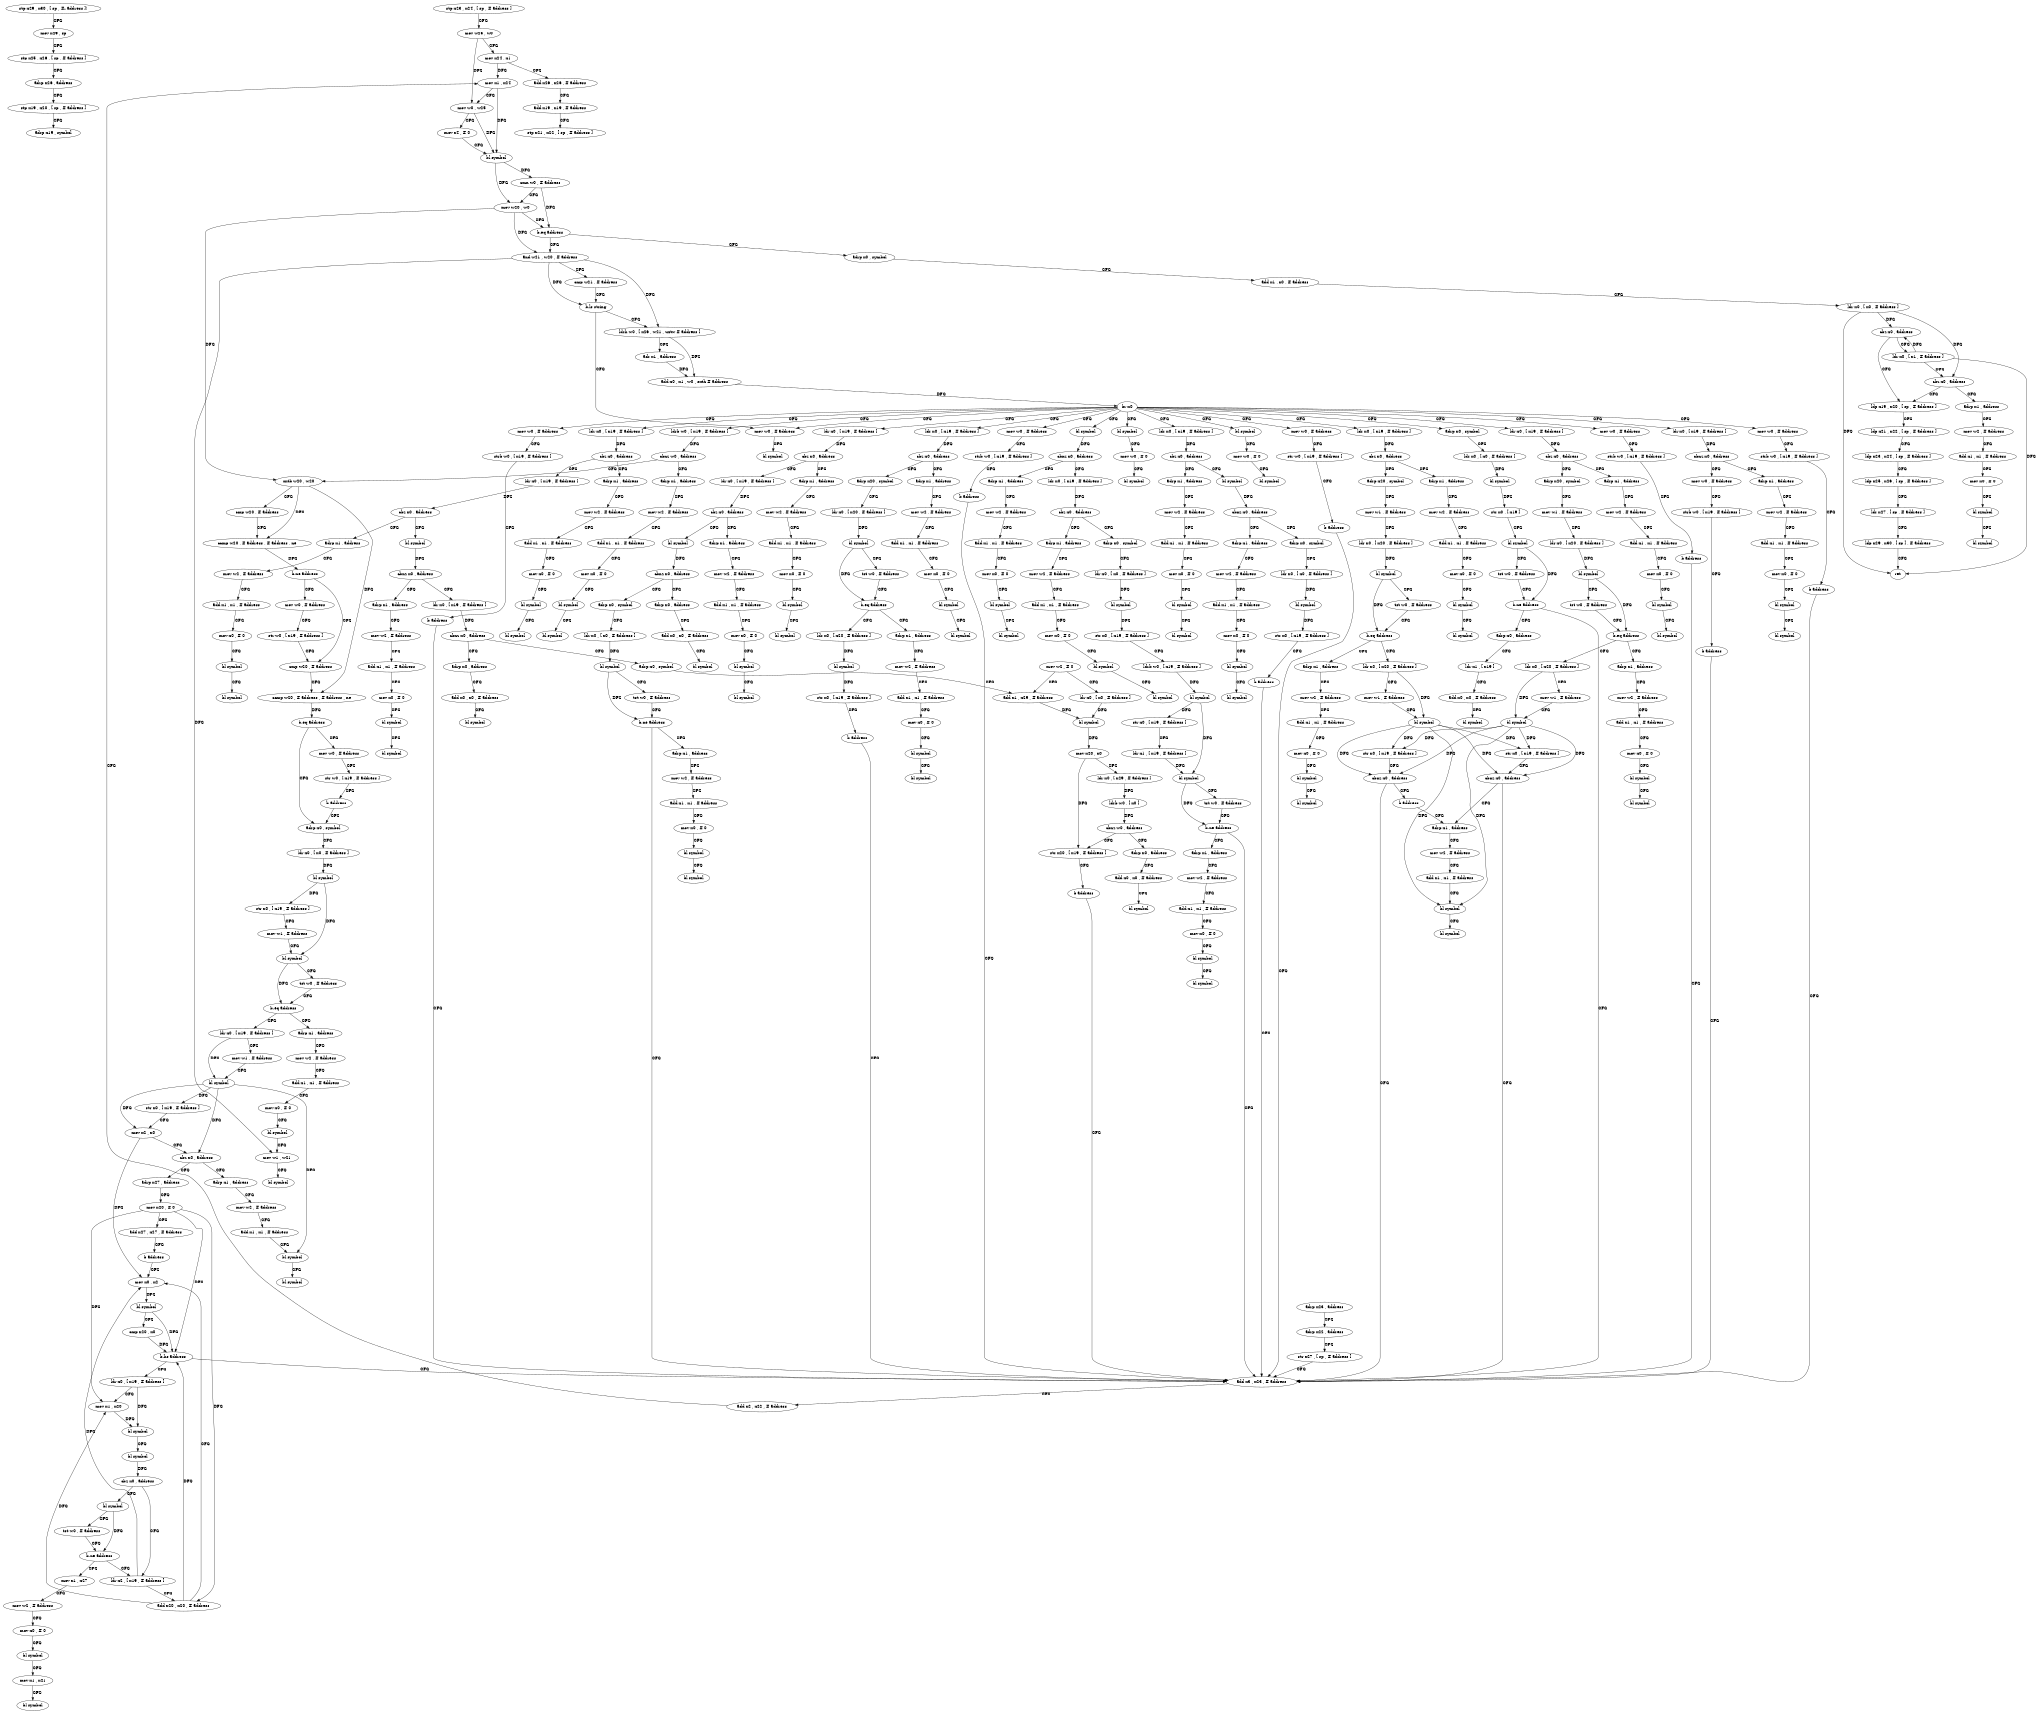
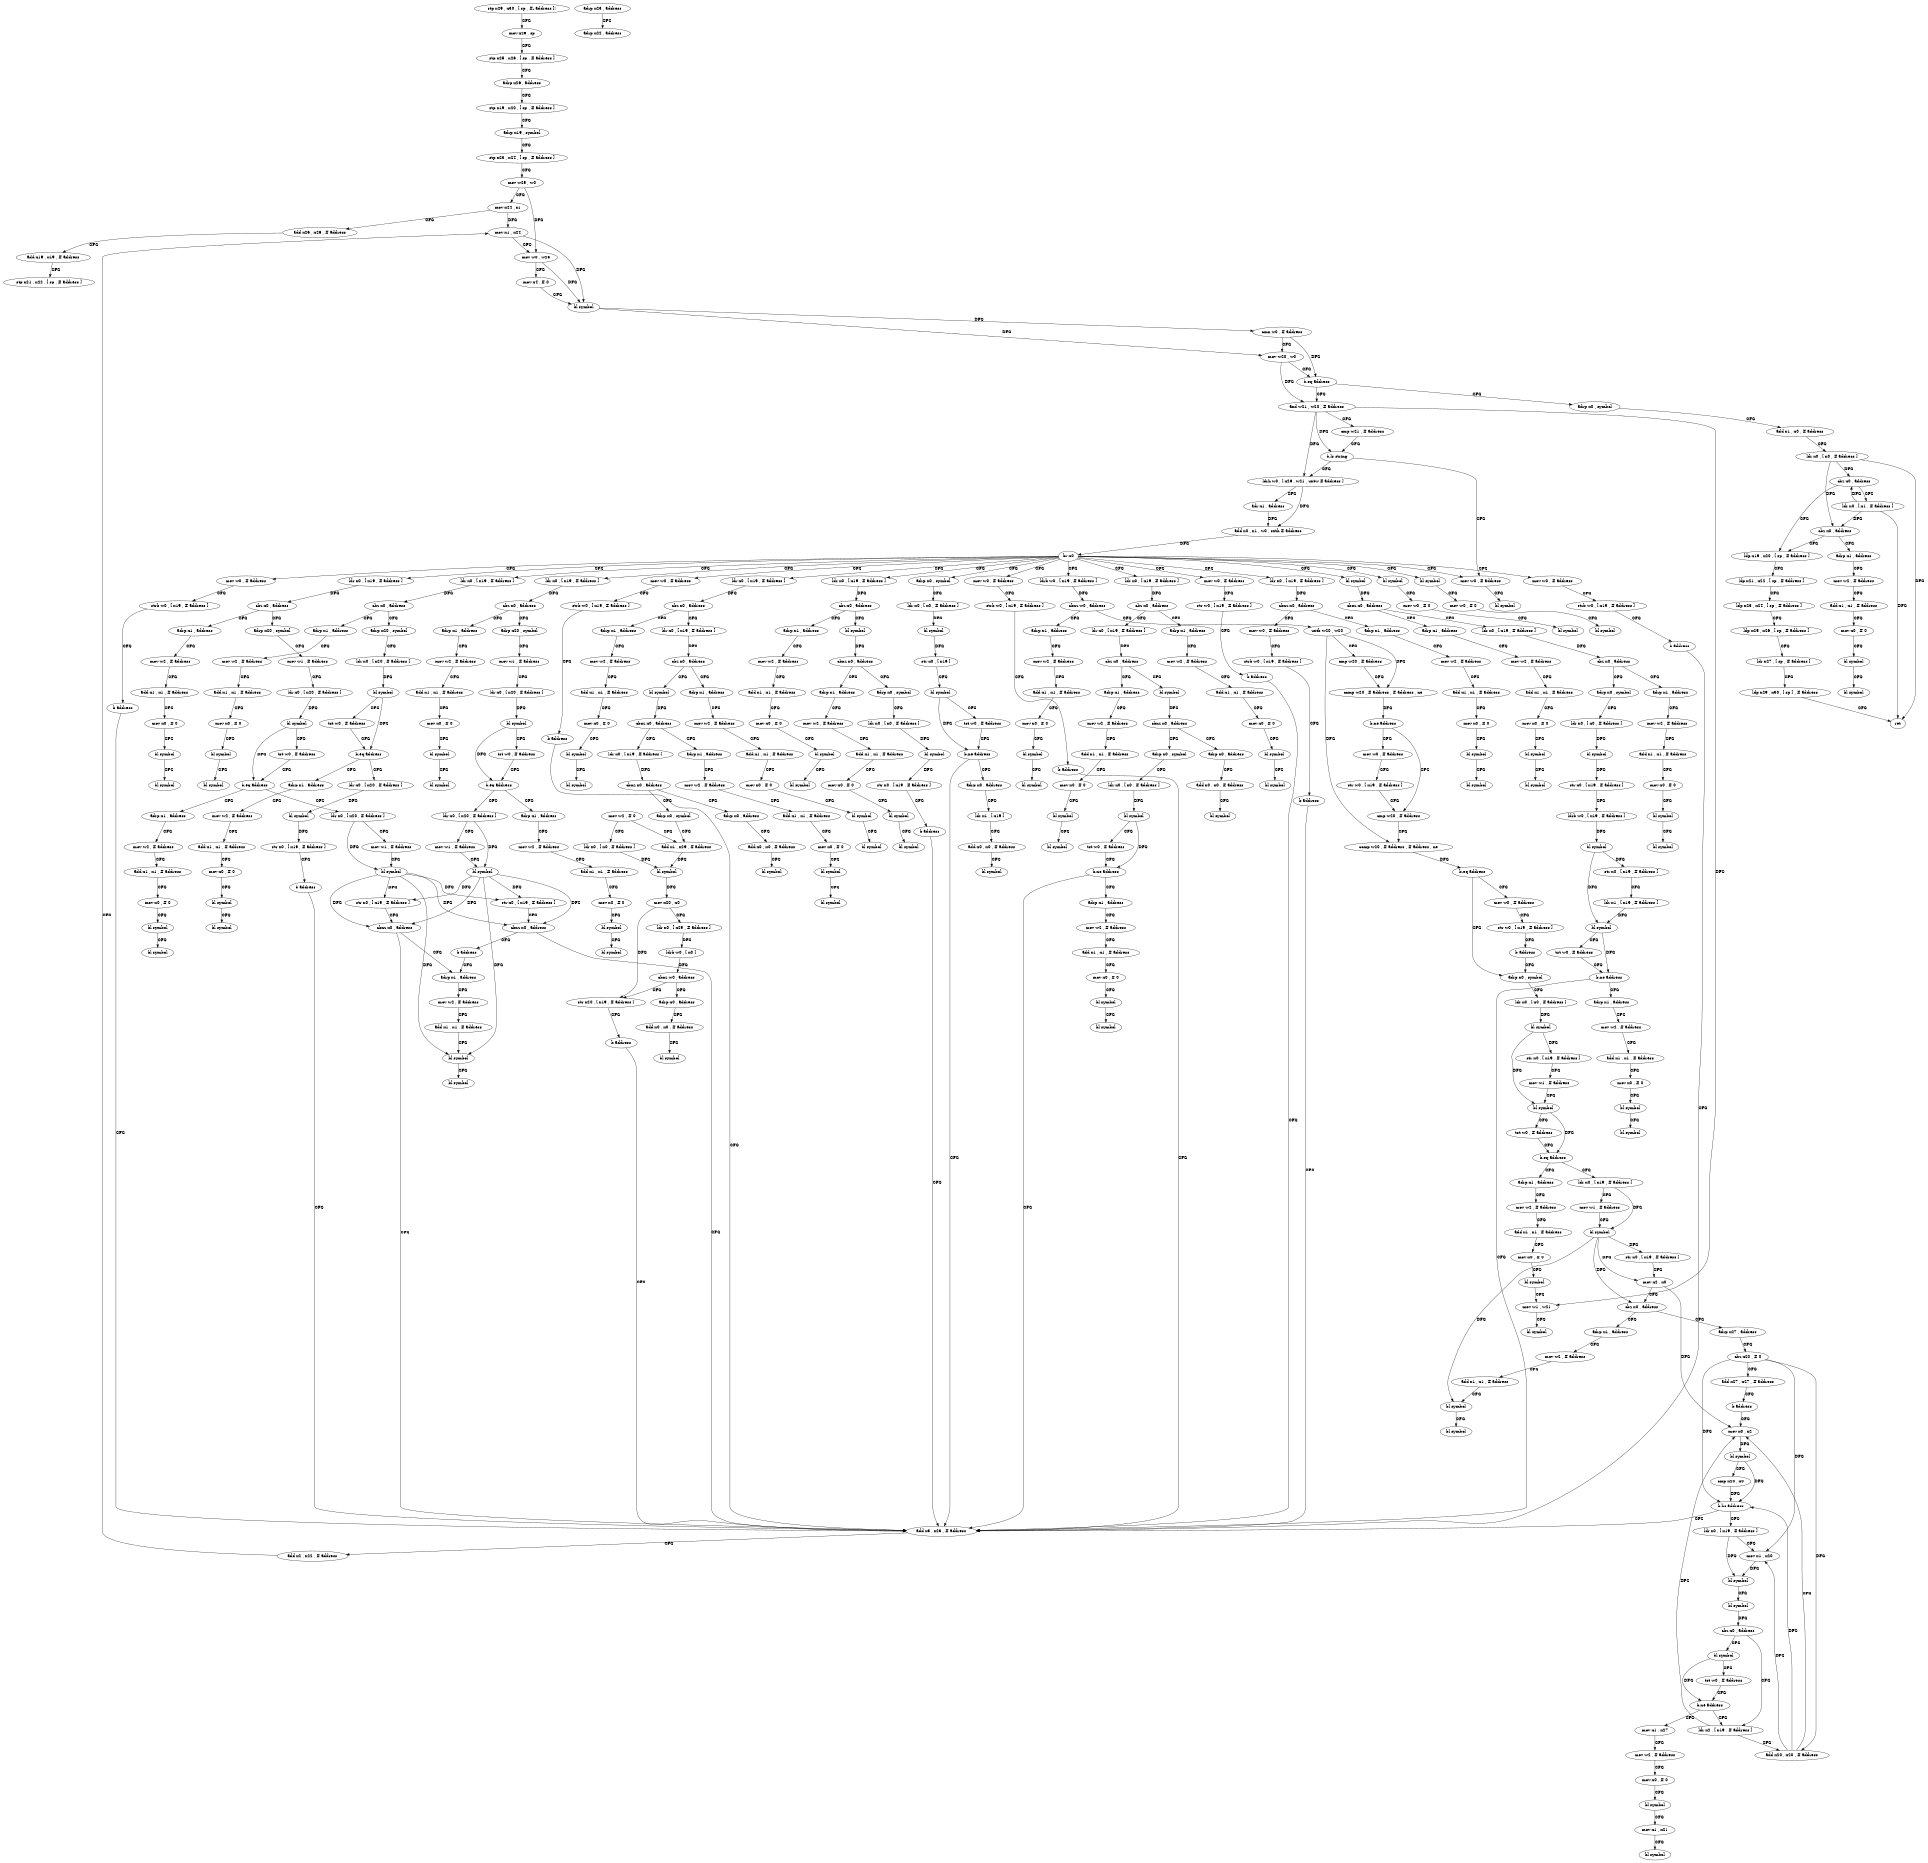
none -> (522, 144)
(206, 237) -> none
(161, 1208) -> (1748, 1357)
(1325, 1357) -> none
